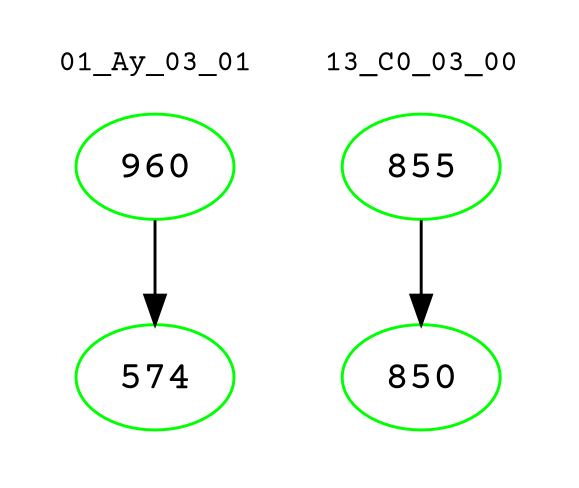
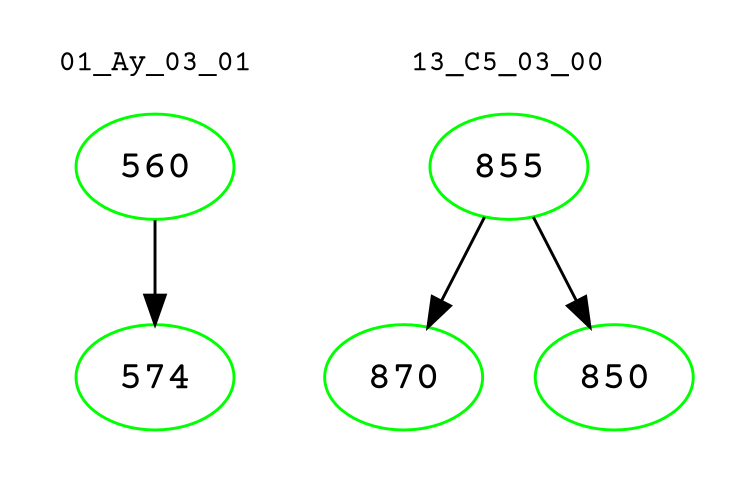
(423, 63) -> (509, 63)
(155, 167) -> (155, 167)
none -> (404, 377)
